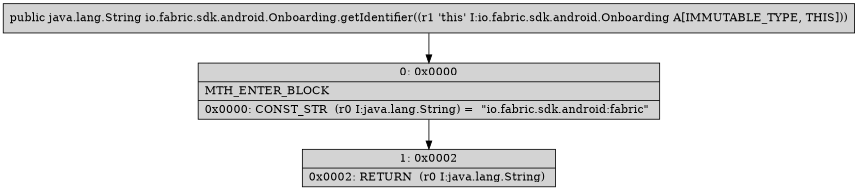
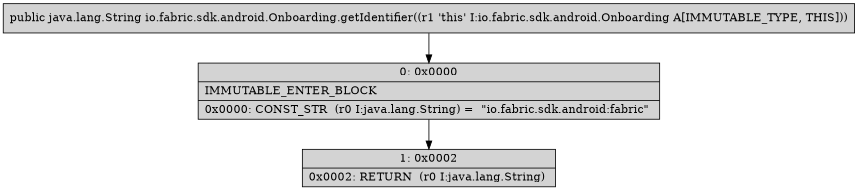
(267, 91) -> (291, 91)
